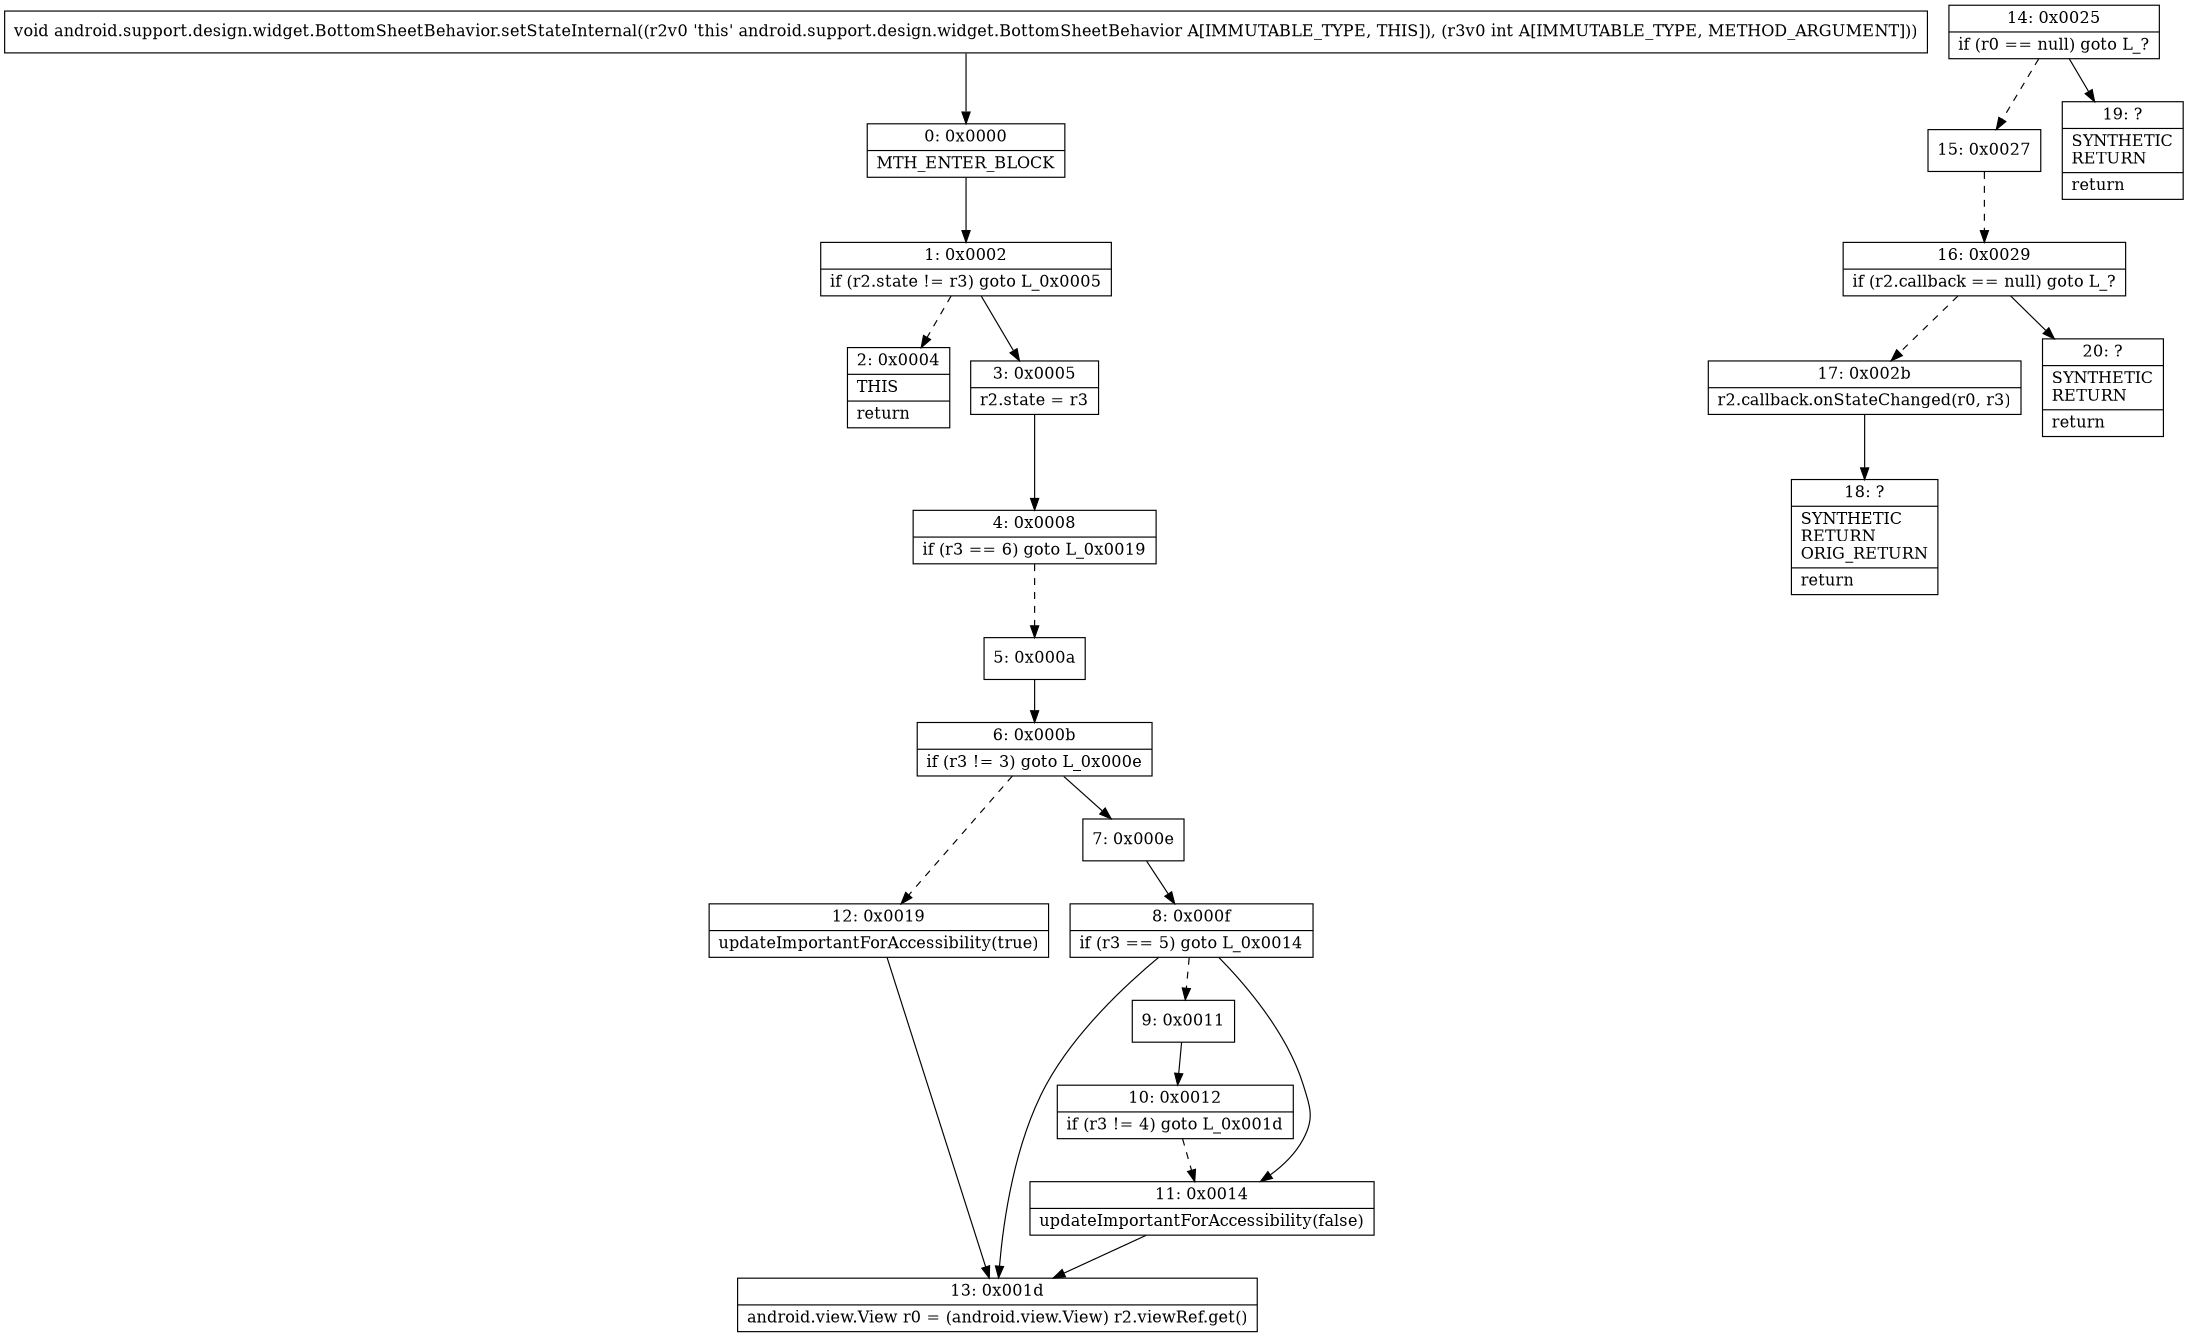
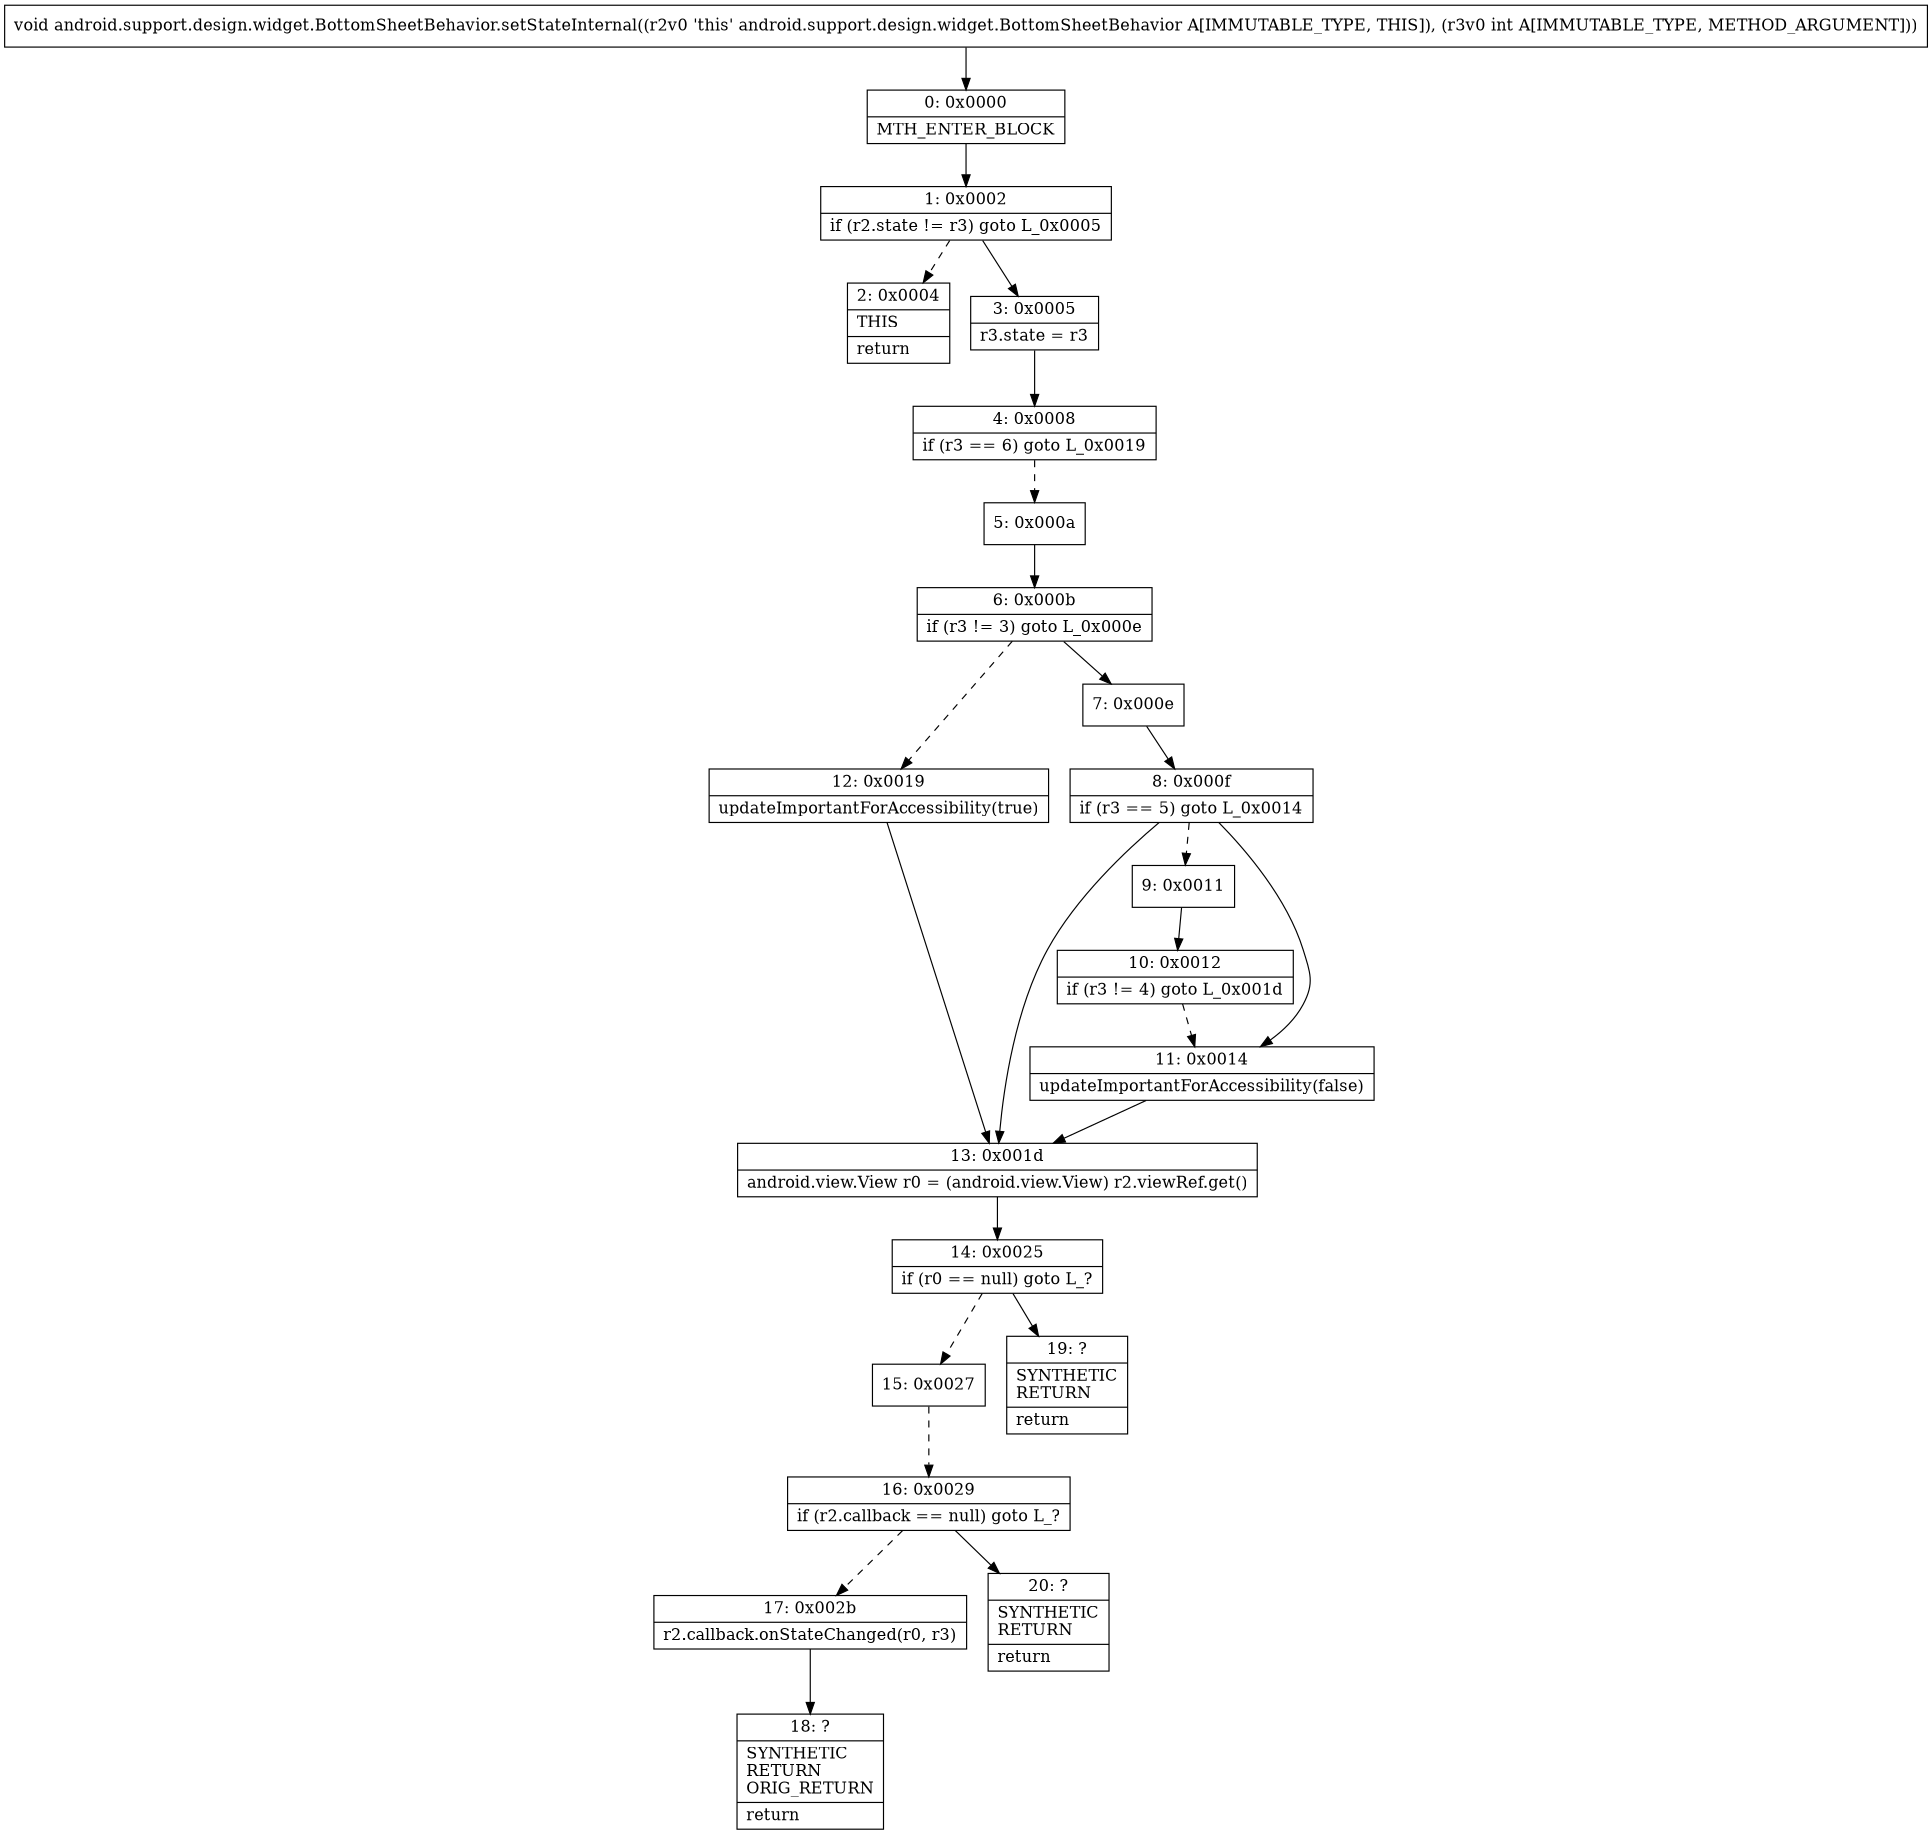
(1035, 400) -> (1035, 336)
none -> (997, 1212)
